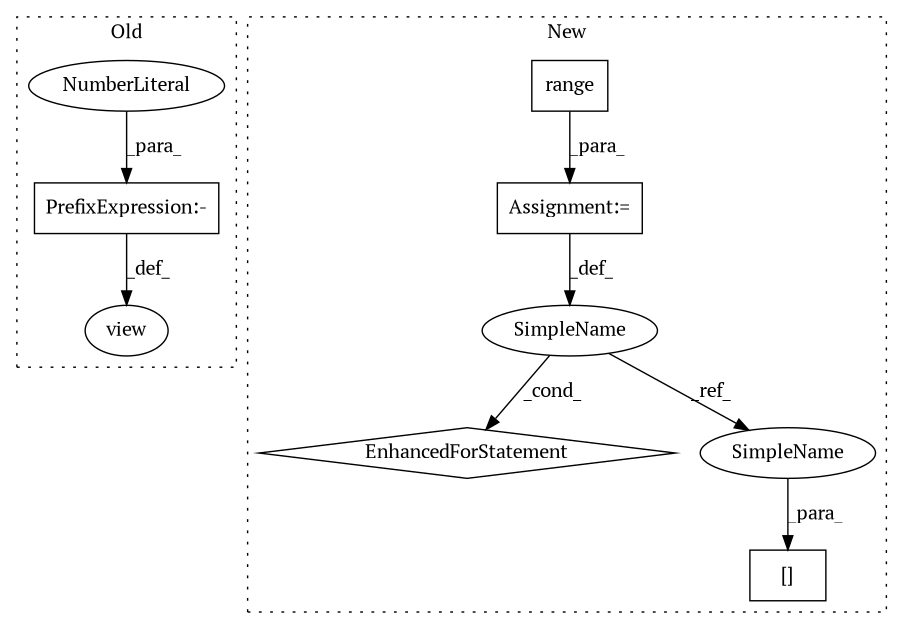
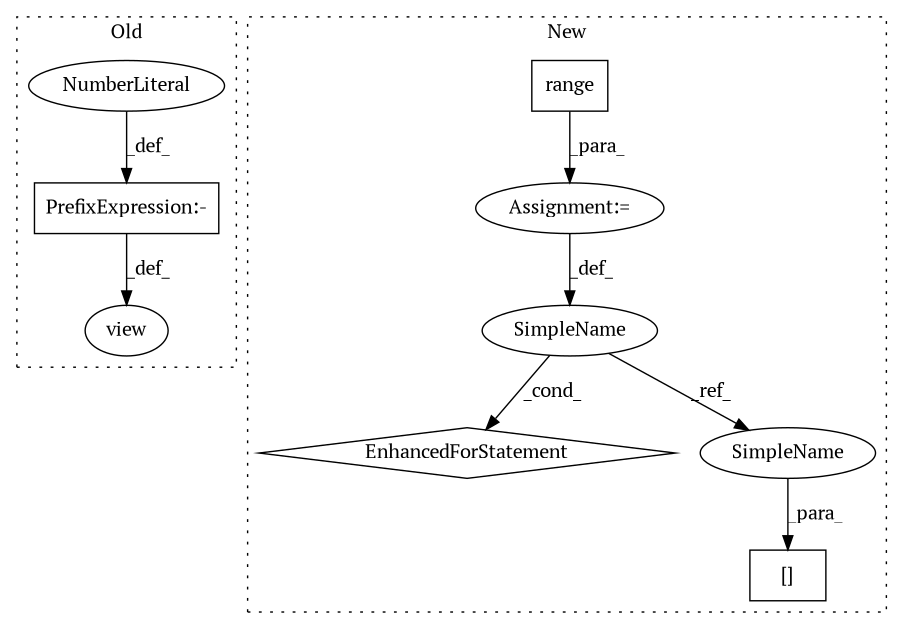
(155, 147) -> (148, 147)
(570, 208) -> (570, 208)
